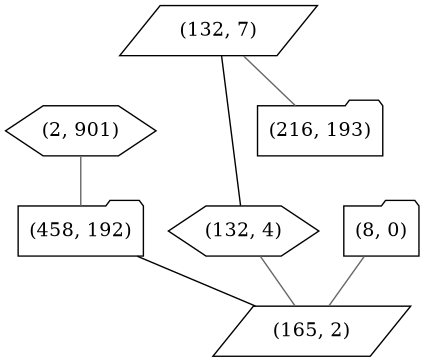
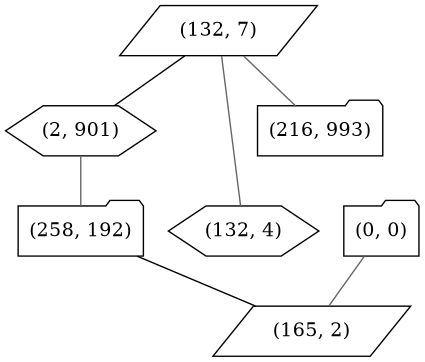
none -> (150, 81)
(231, 131) -> (231, 131)
(320, 131) -> (320, 131)
(81, 231) -> (81, 231)
(381, 231) -> (381, 231)
(278, 281) -> none
